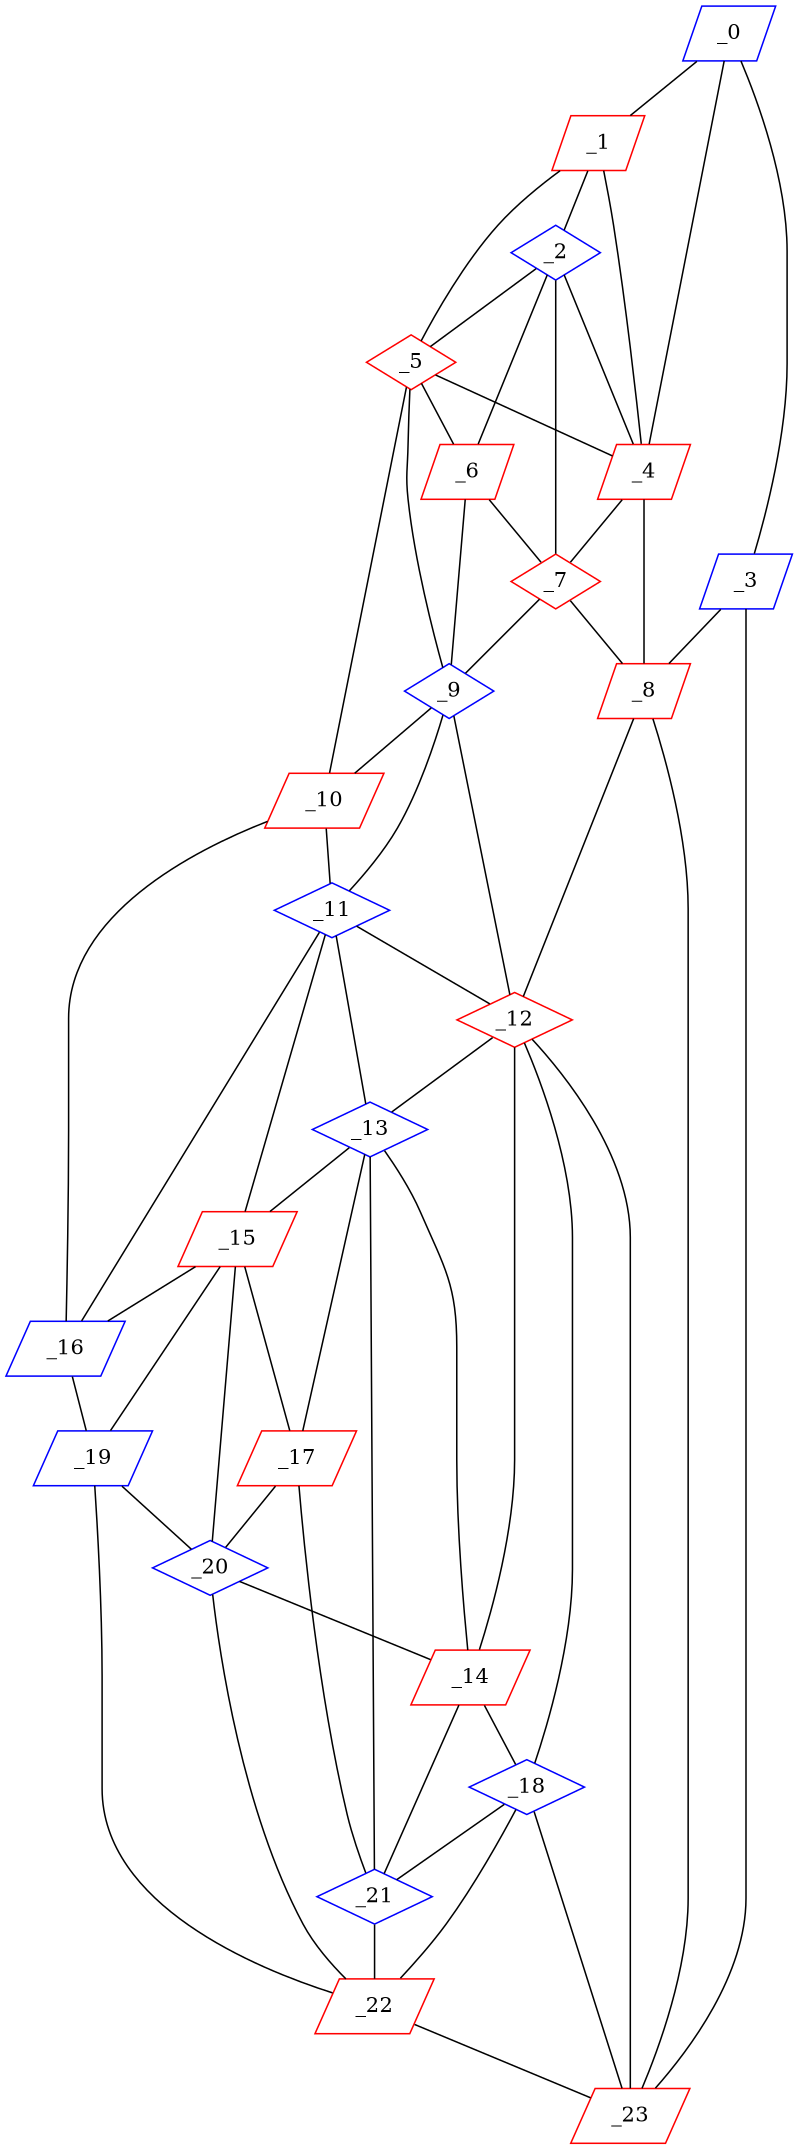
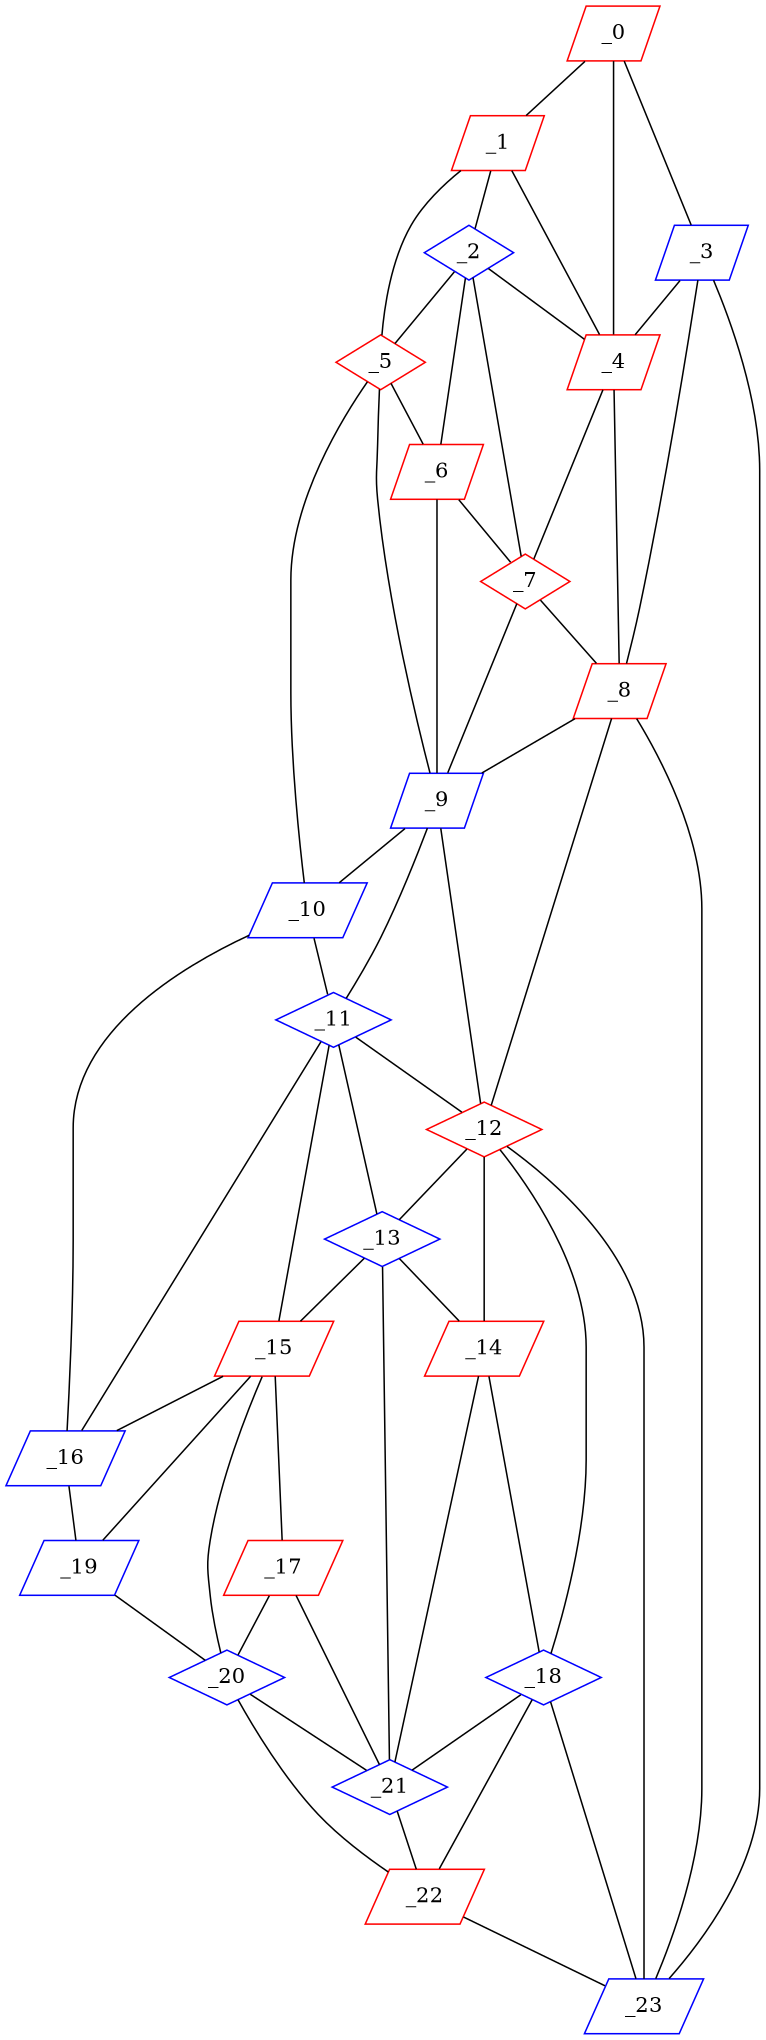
(729, 33) -> (614, 33)
(524, 415) -> (658, 308)
(449, 691) -> (437, 801)
none -> (528, 746)
(324, 801) -> (308, 910)
(334, 1293) -> none
(335, 1621) -> (308, 1732)
(104, 1801) -> none
(630, 2116) -> (644, 2006)
